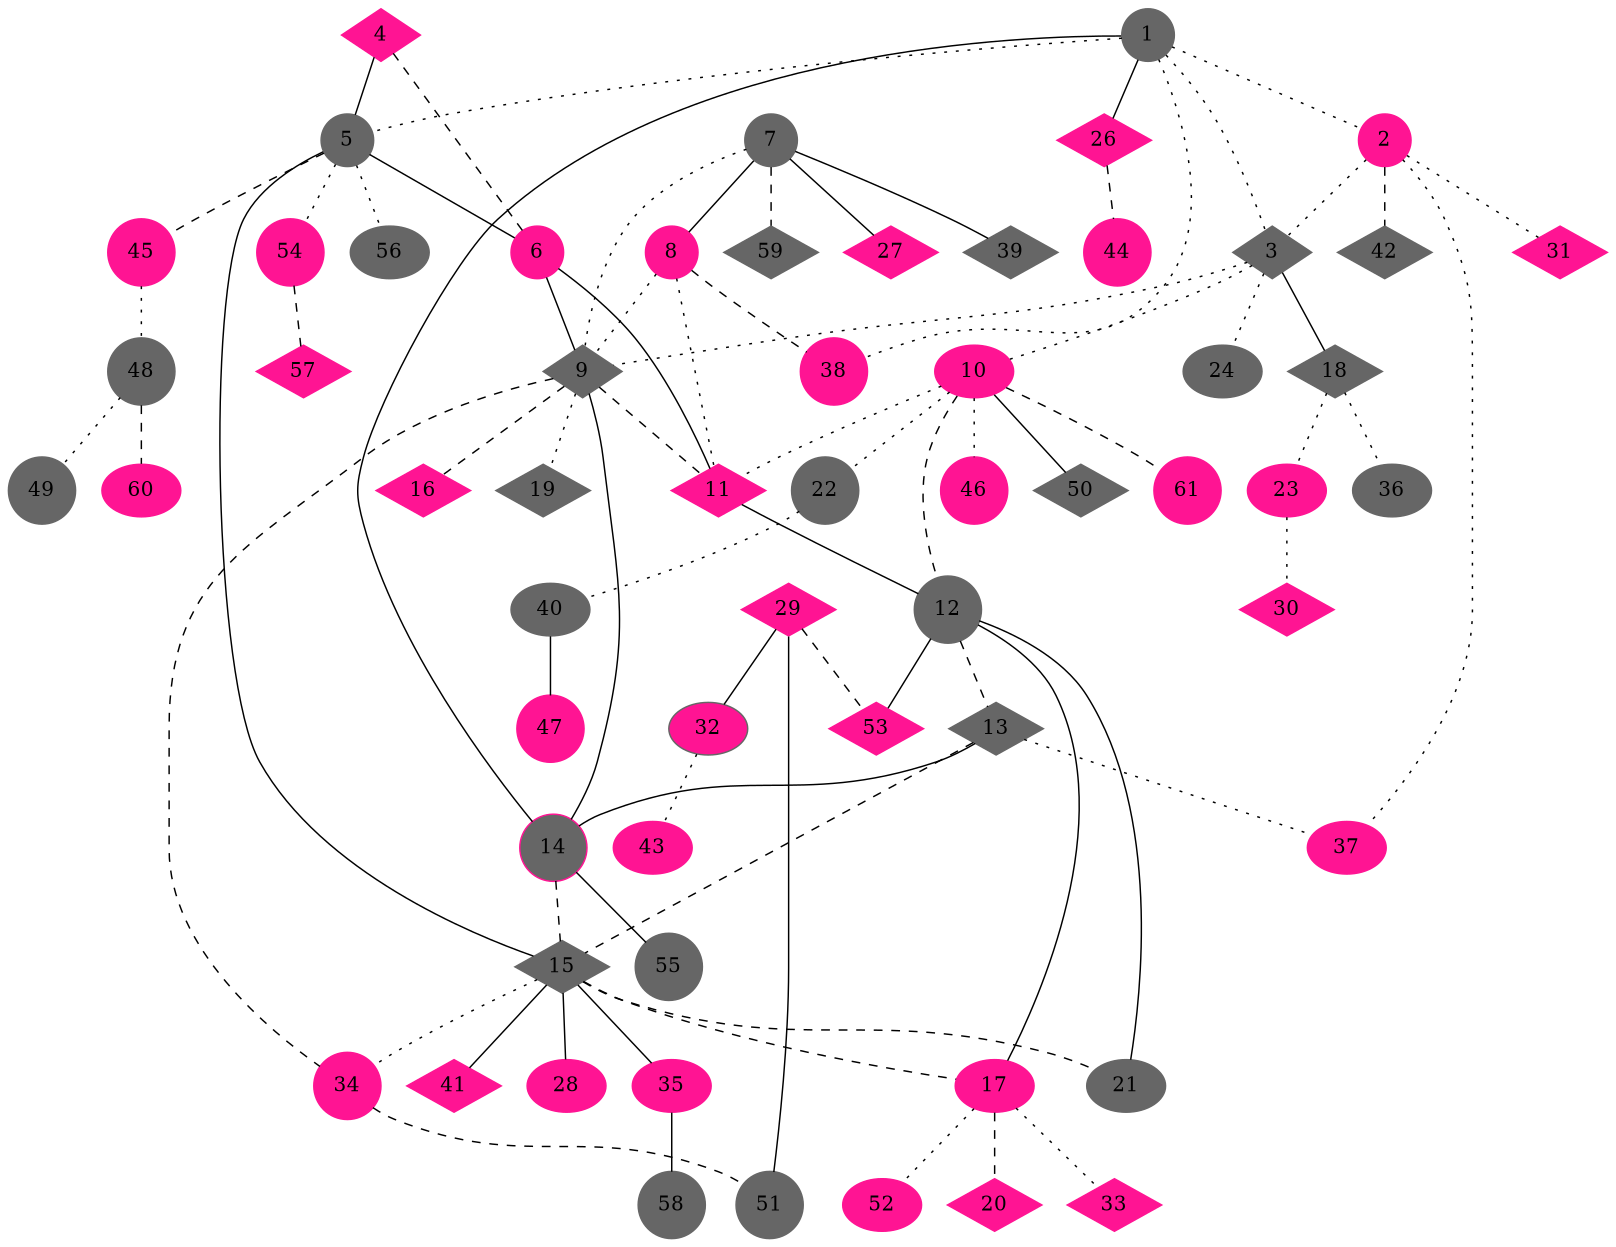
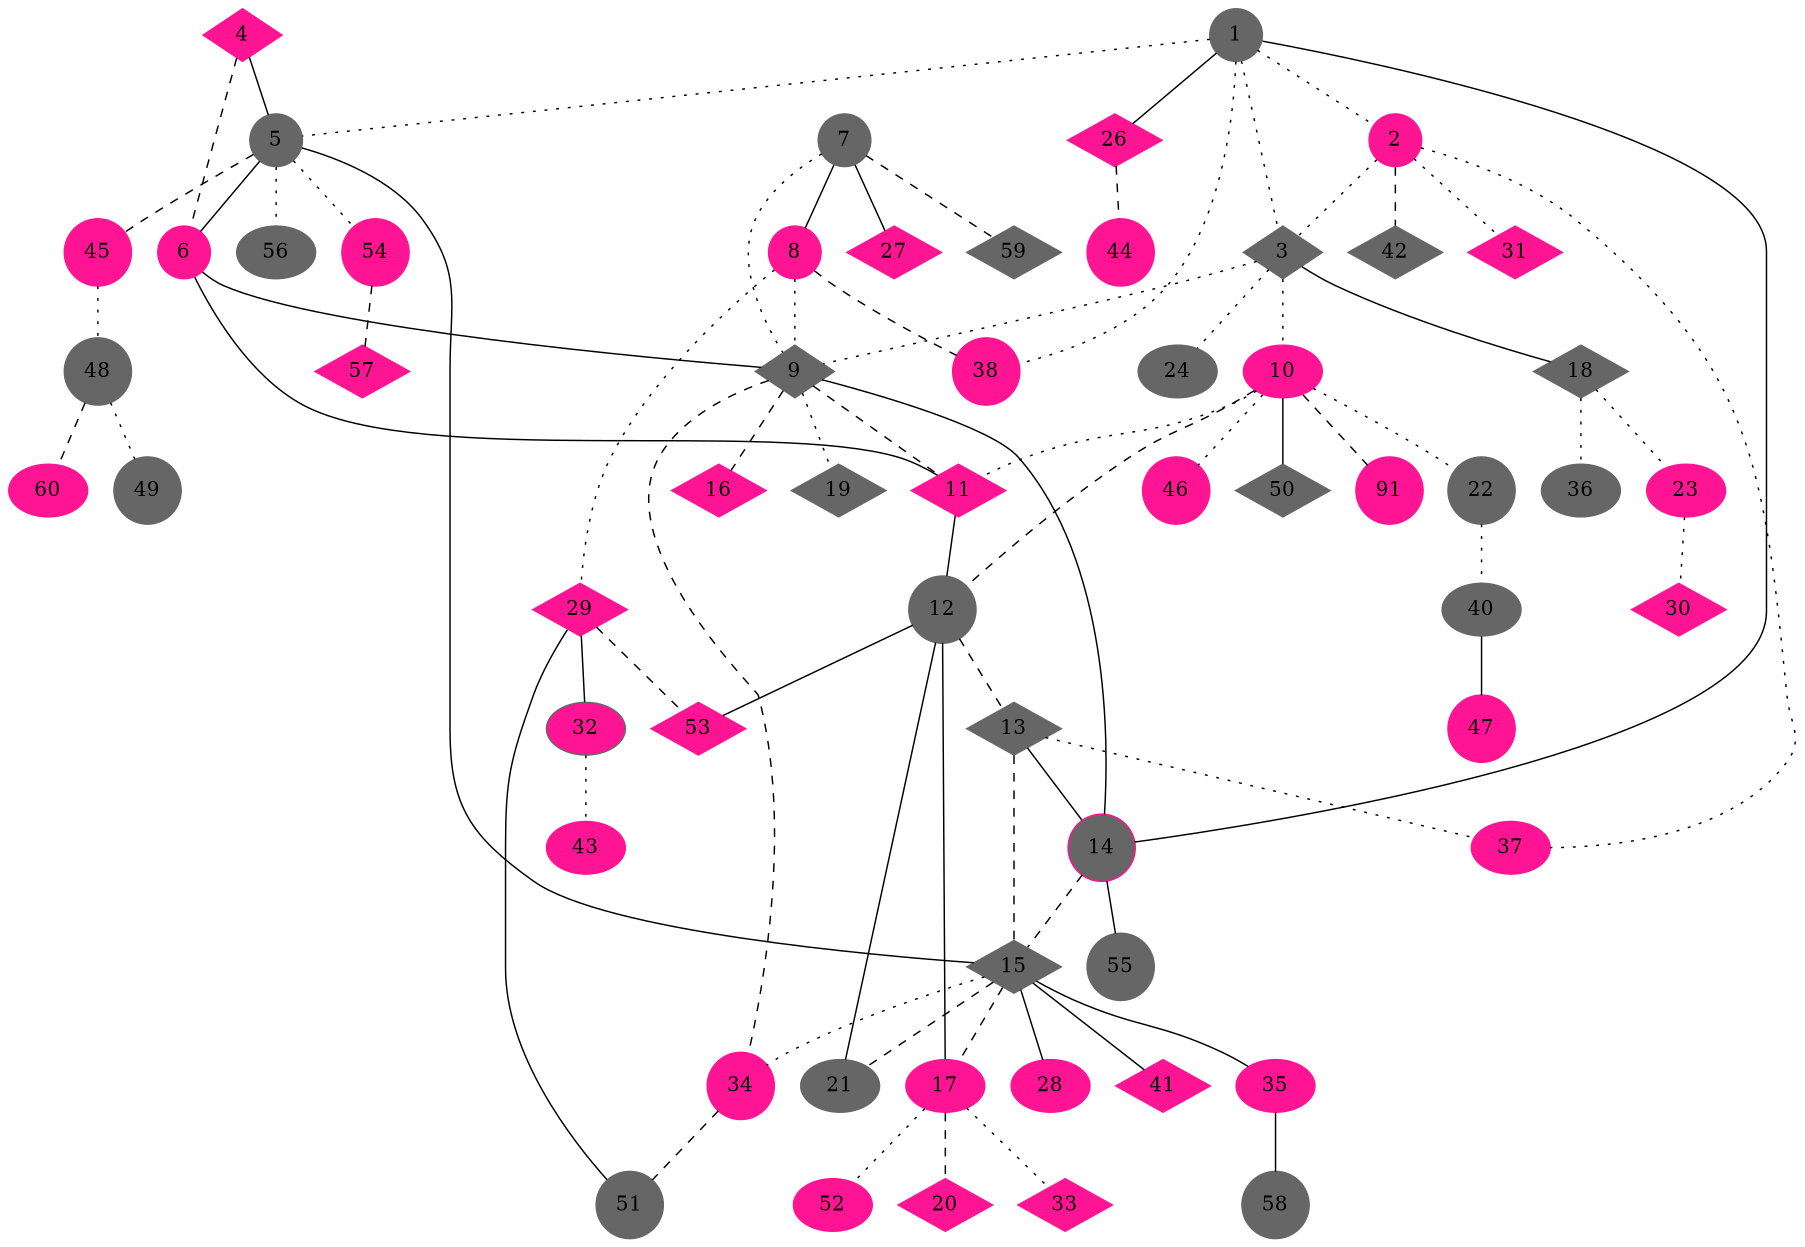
(1011, 252) -> none
(695, 372) -> (642, 406)
(1188, 491) -> (1390, 491)
